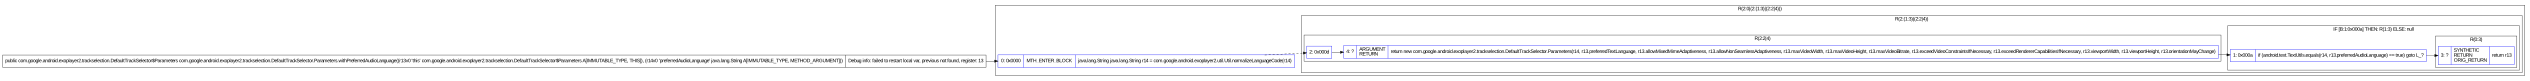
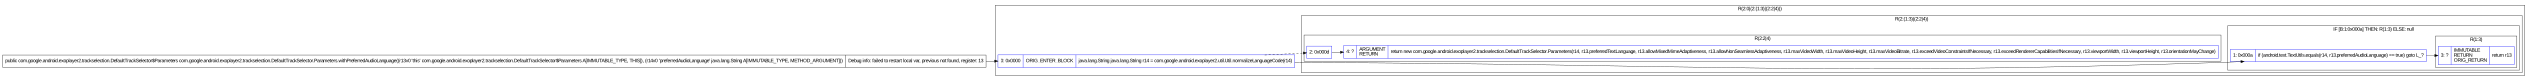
(2476, 40) -> (2476, 40)
(2466, 50) -> (2467, 50)
(2223, 55) -> (1768, 68)
(1049, 61) -> (1050, 61)
